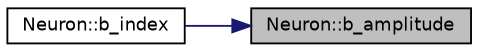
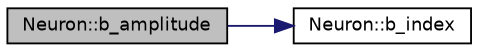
(209, 26) -> (251, 26)
